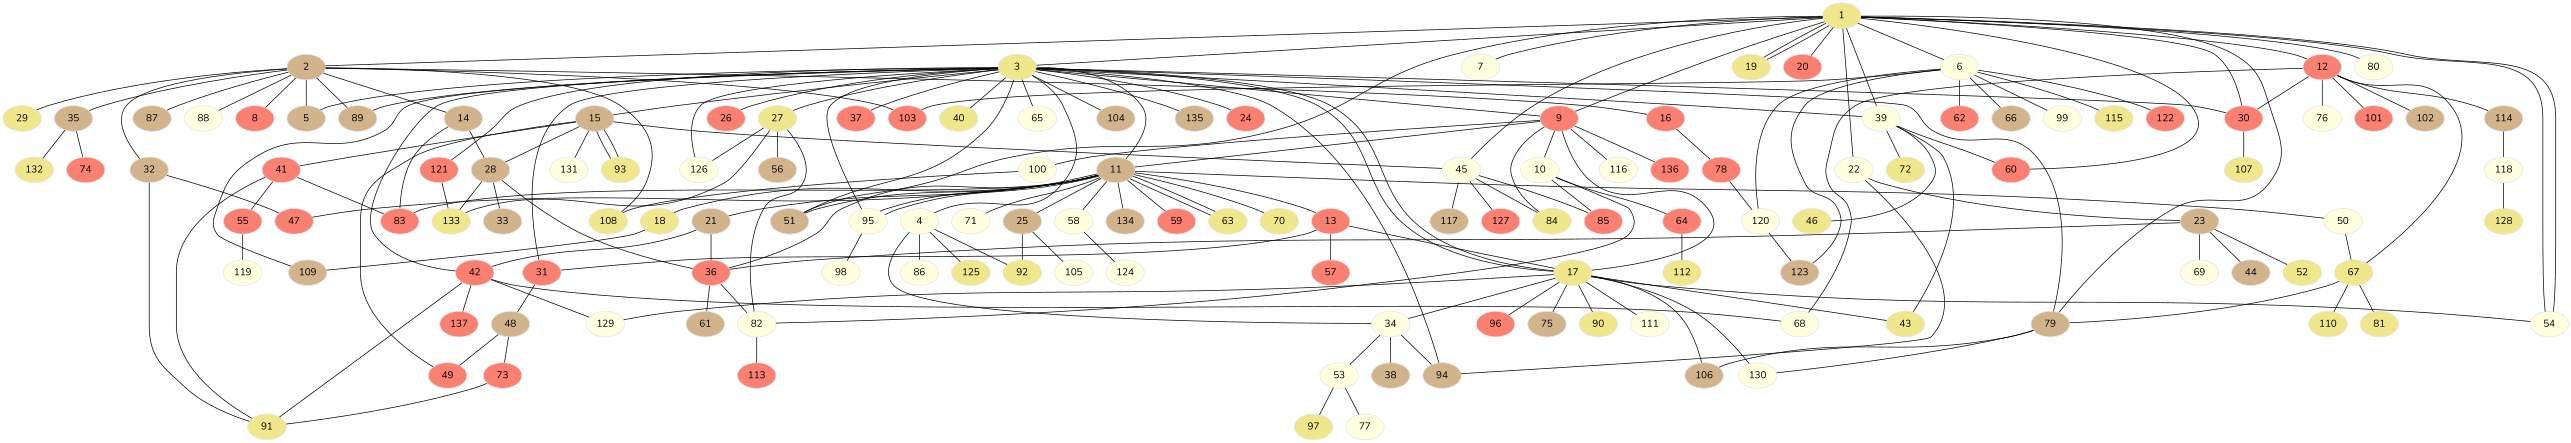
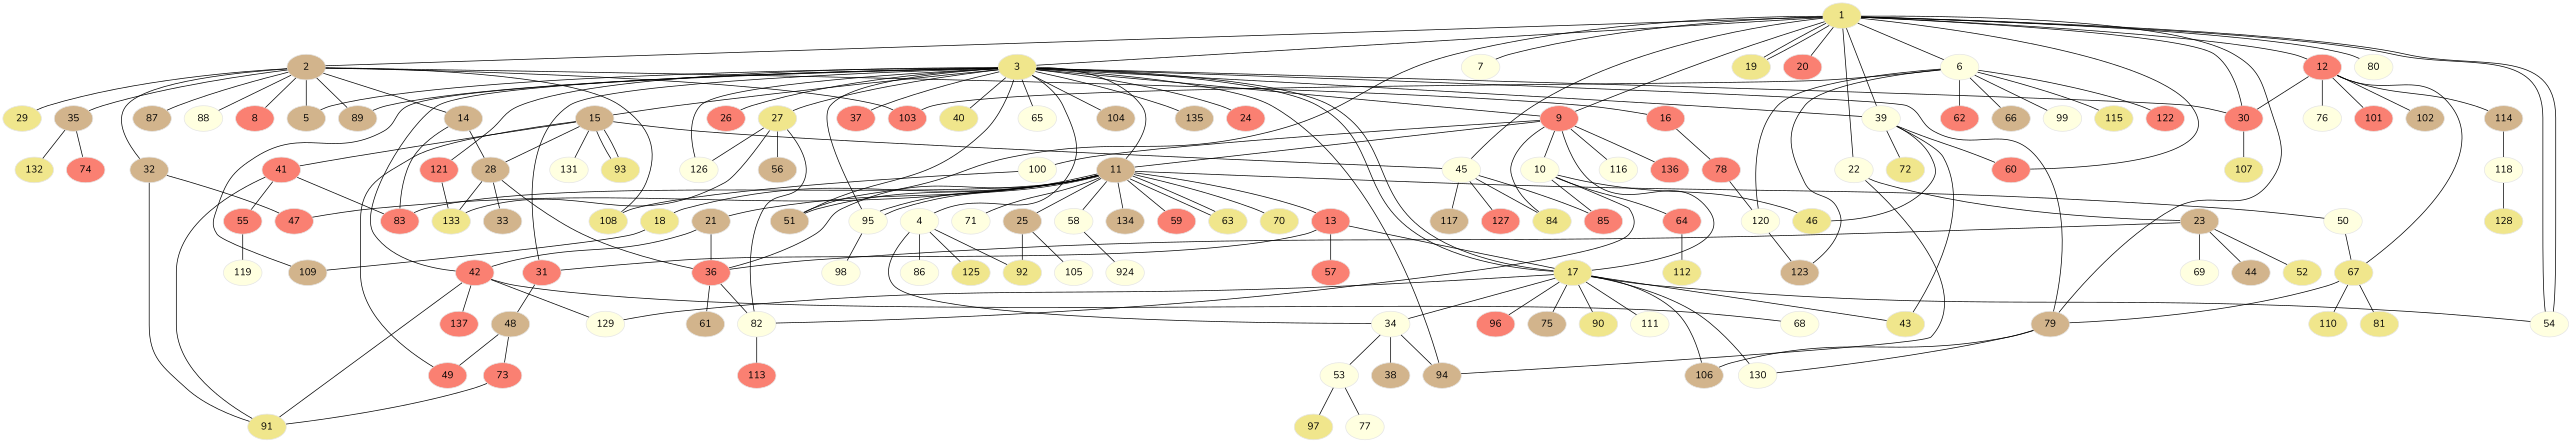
(1944, 88) -> none
none -> (1714, 194)
(1125, 273) -> (1125, 273)
